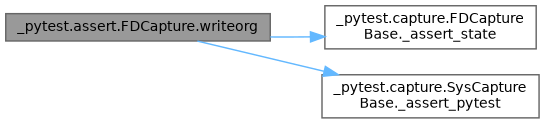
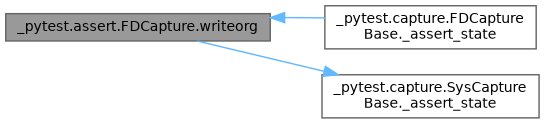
(290, 37) -> (305, 18)
(431, 96) -> (431, 96)
